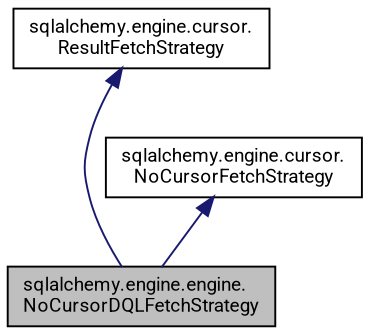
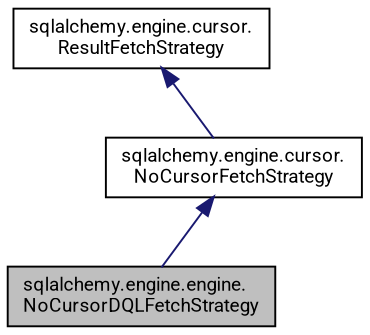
(85, 177) -> (194, 111)
